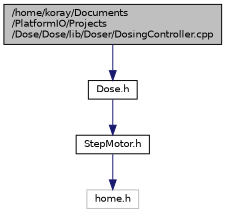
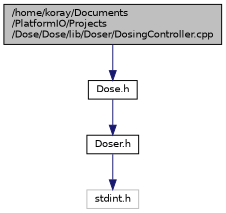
(113, 145) -> (113, 145)
(113, 199) -> (113, 199)
